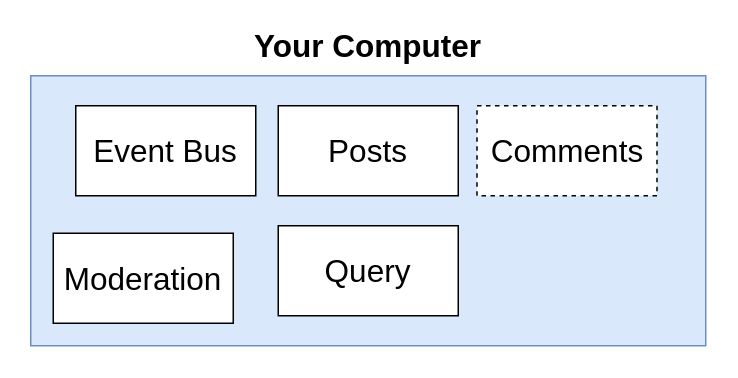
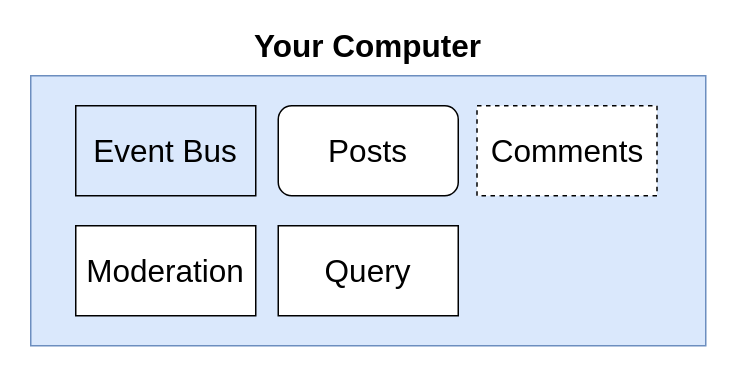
(166, 151) -> (166, 151)
(368, 151) -> (368, 151)
(143, 278) -> (166, 271)
